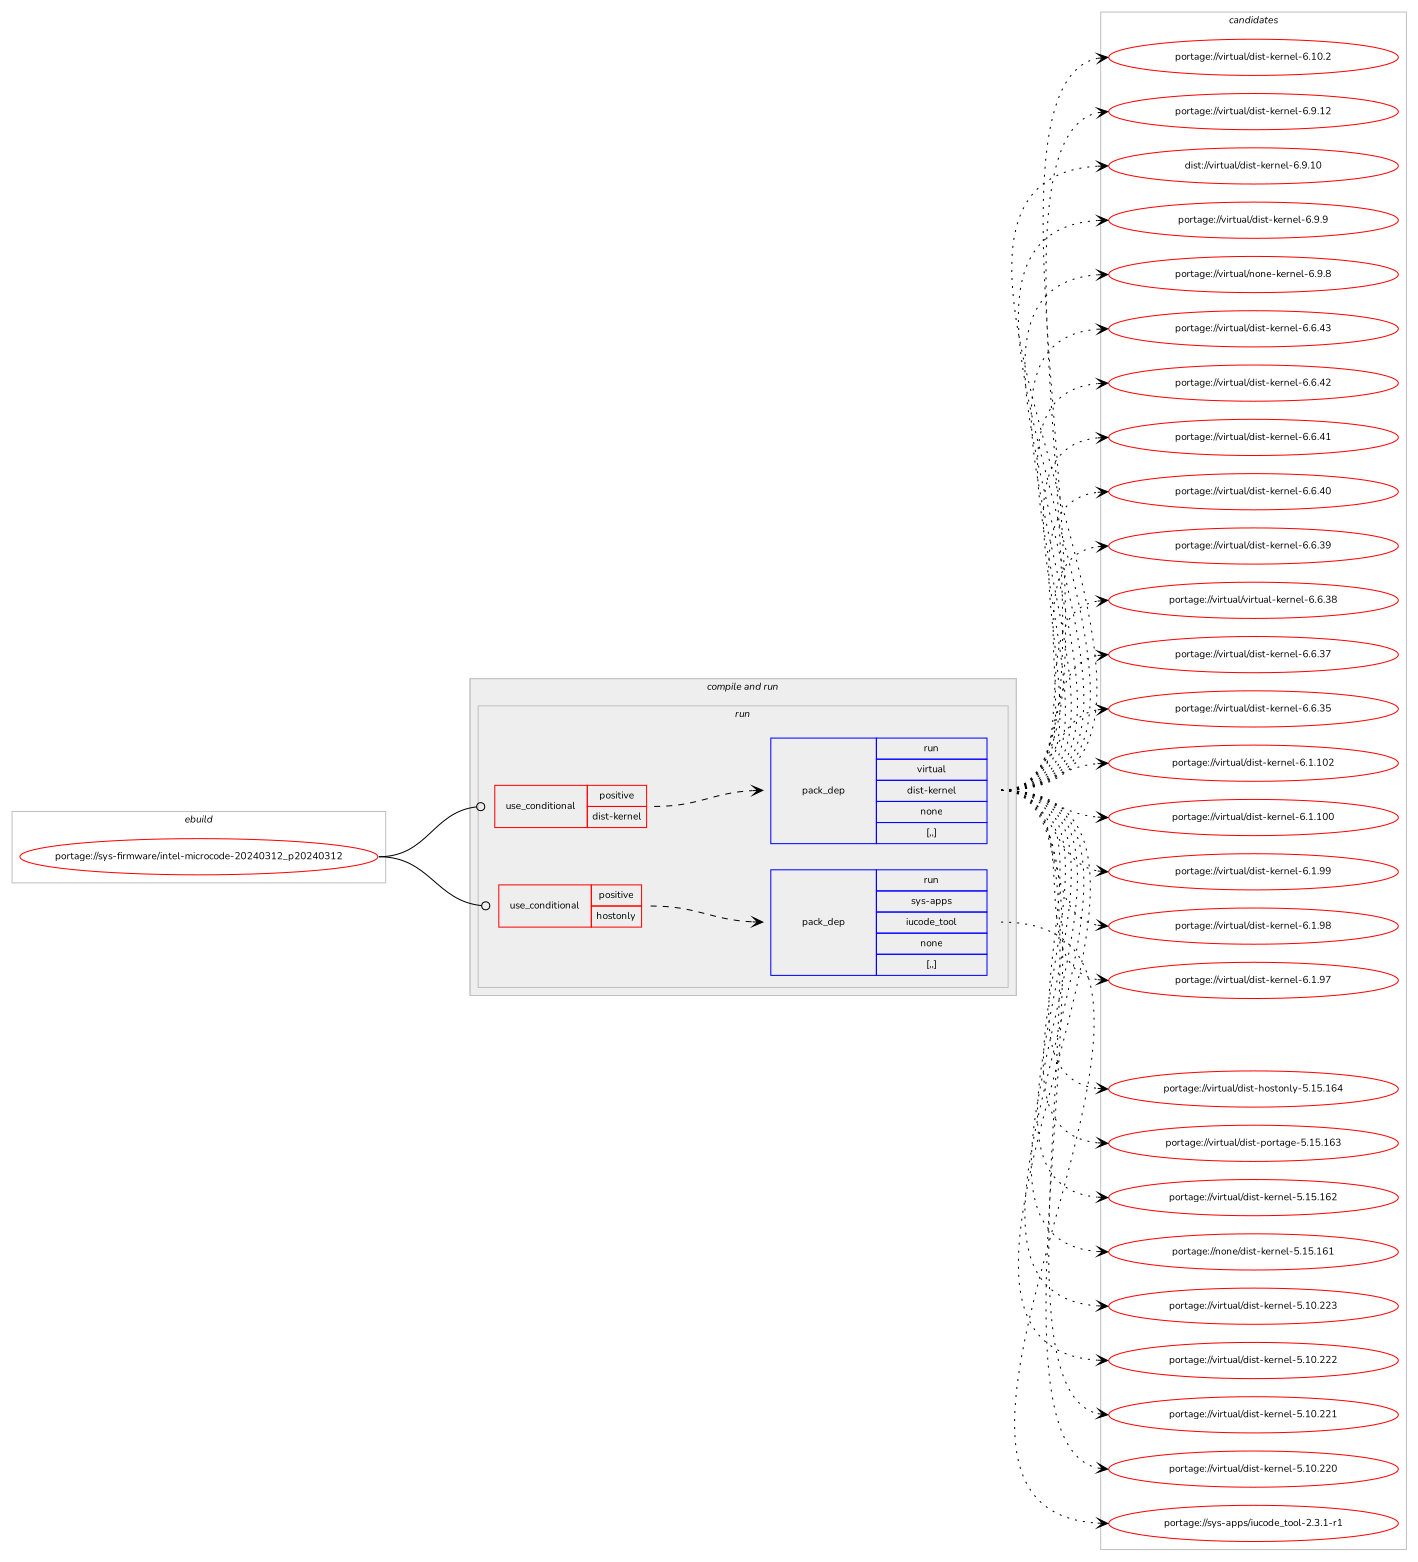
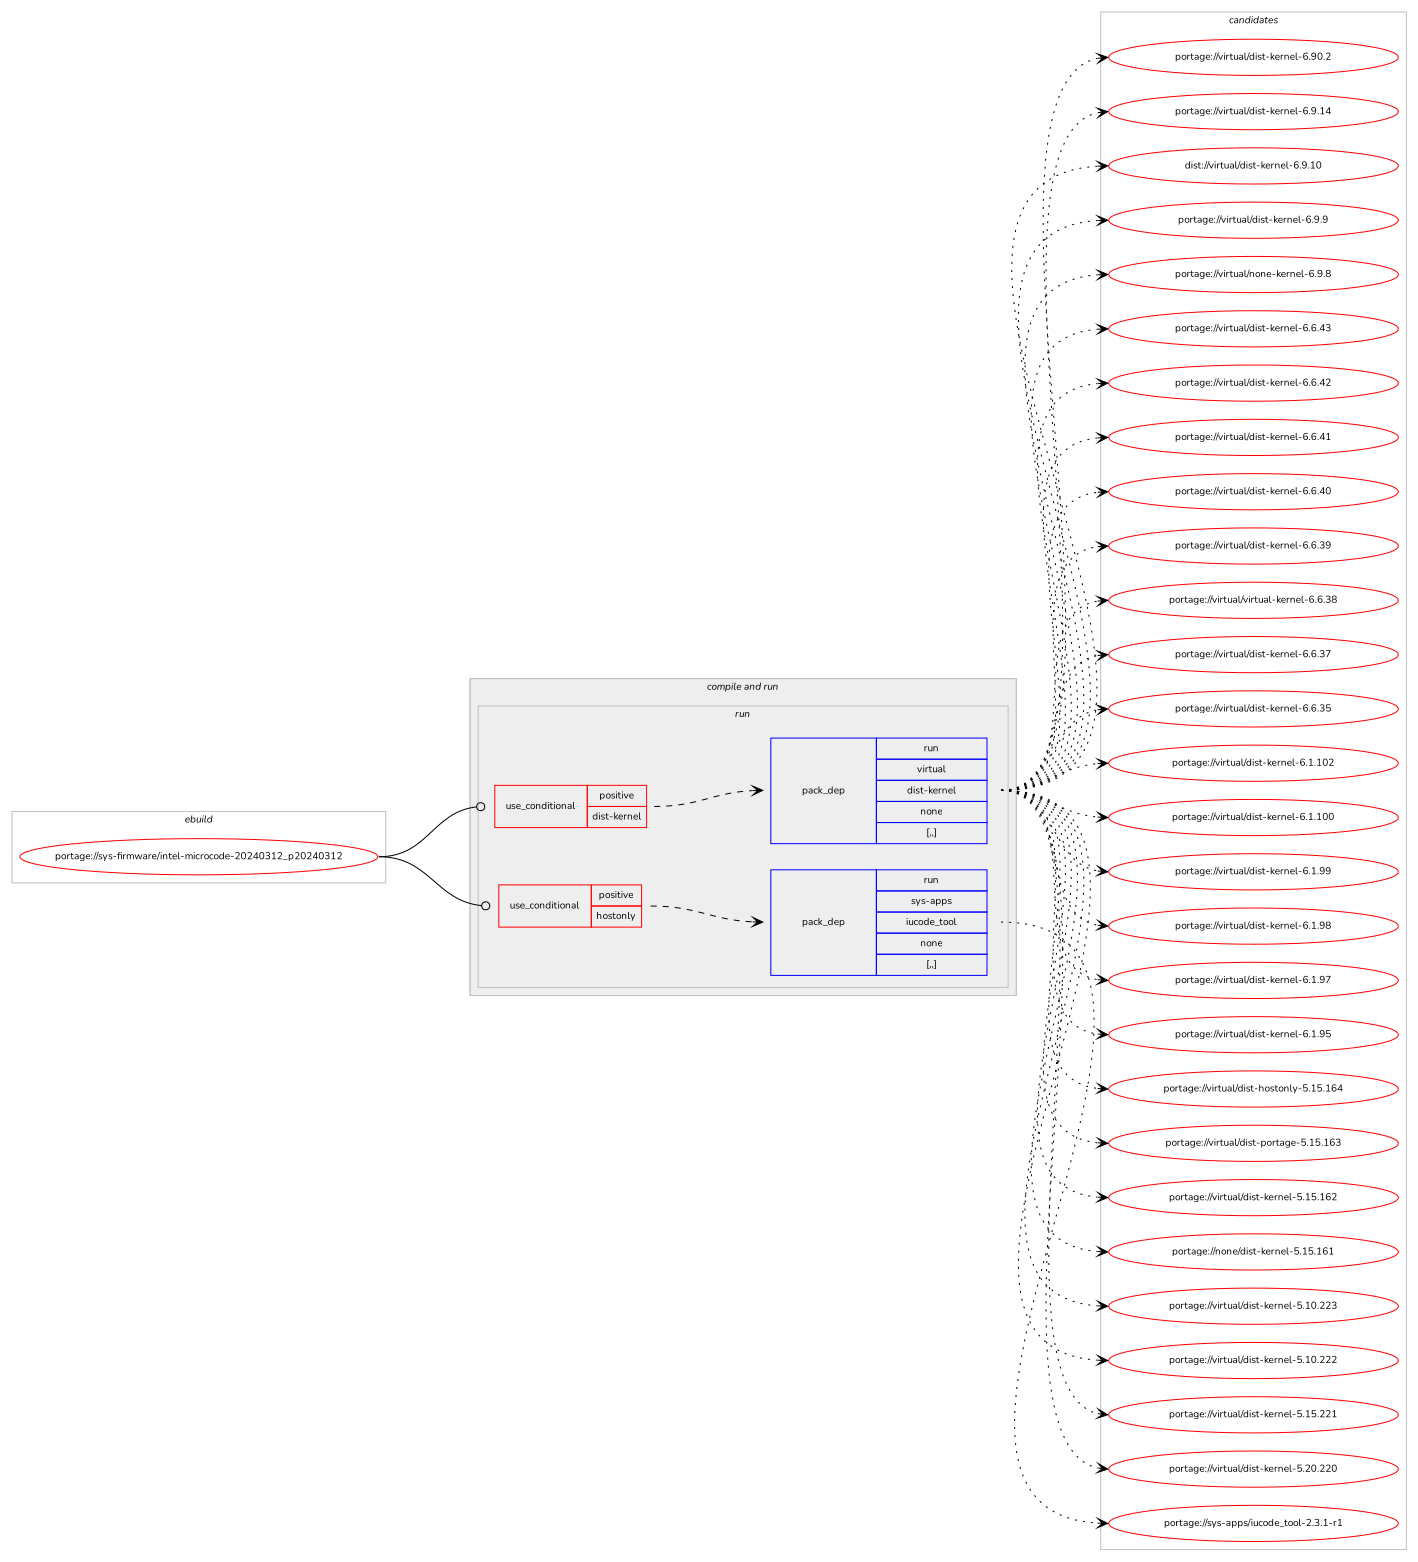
(1254, 57) -> (1254, 57)
(1254, 112) -> (1254, 112)
none -> (1254, 1035)
(1254, 1415) -> (1254, 1415)
(1254, 1469) -> (1254, 1469)
